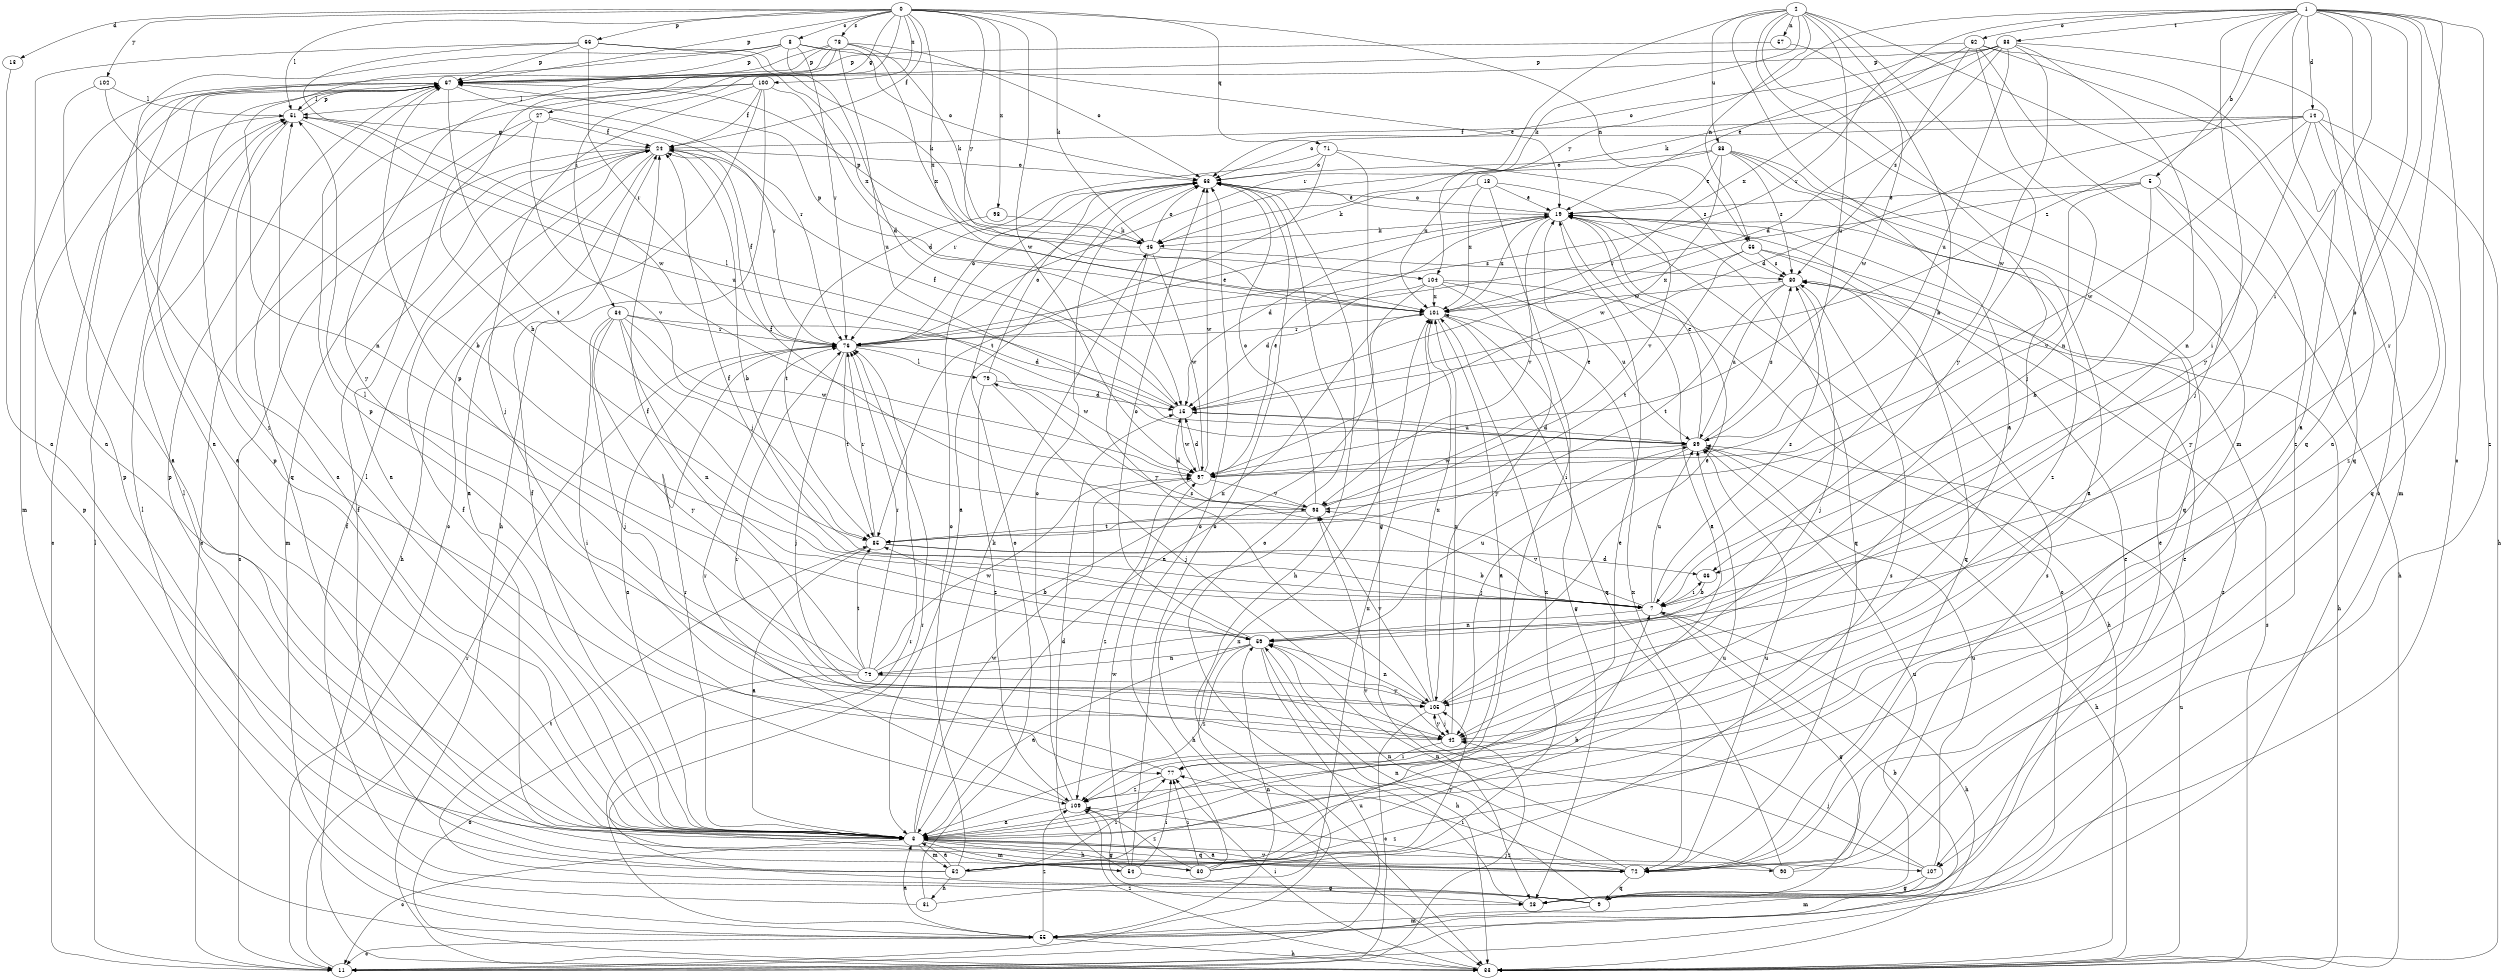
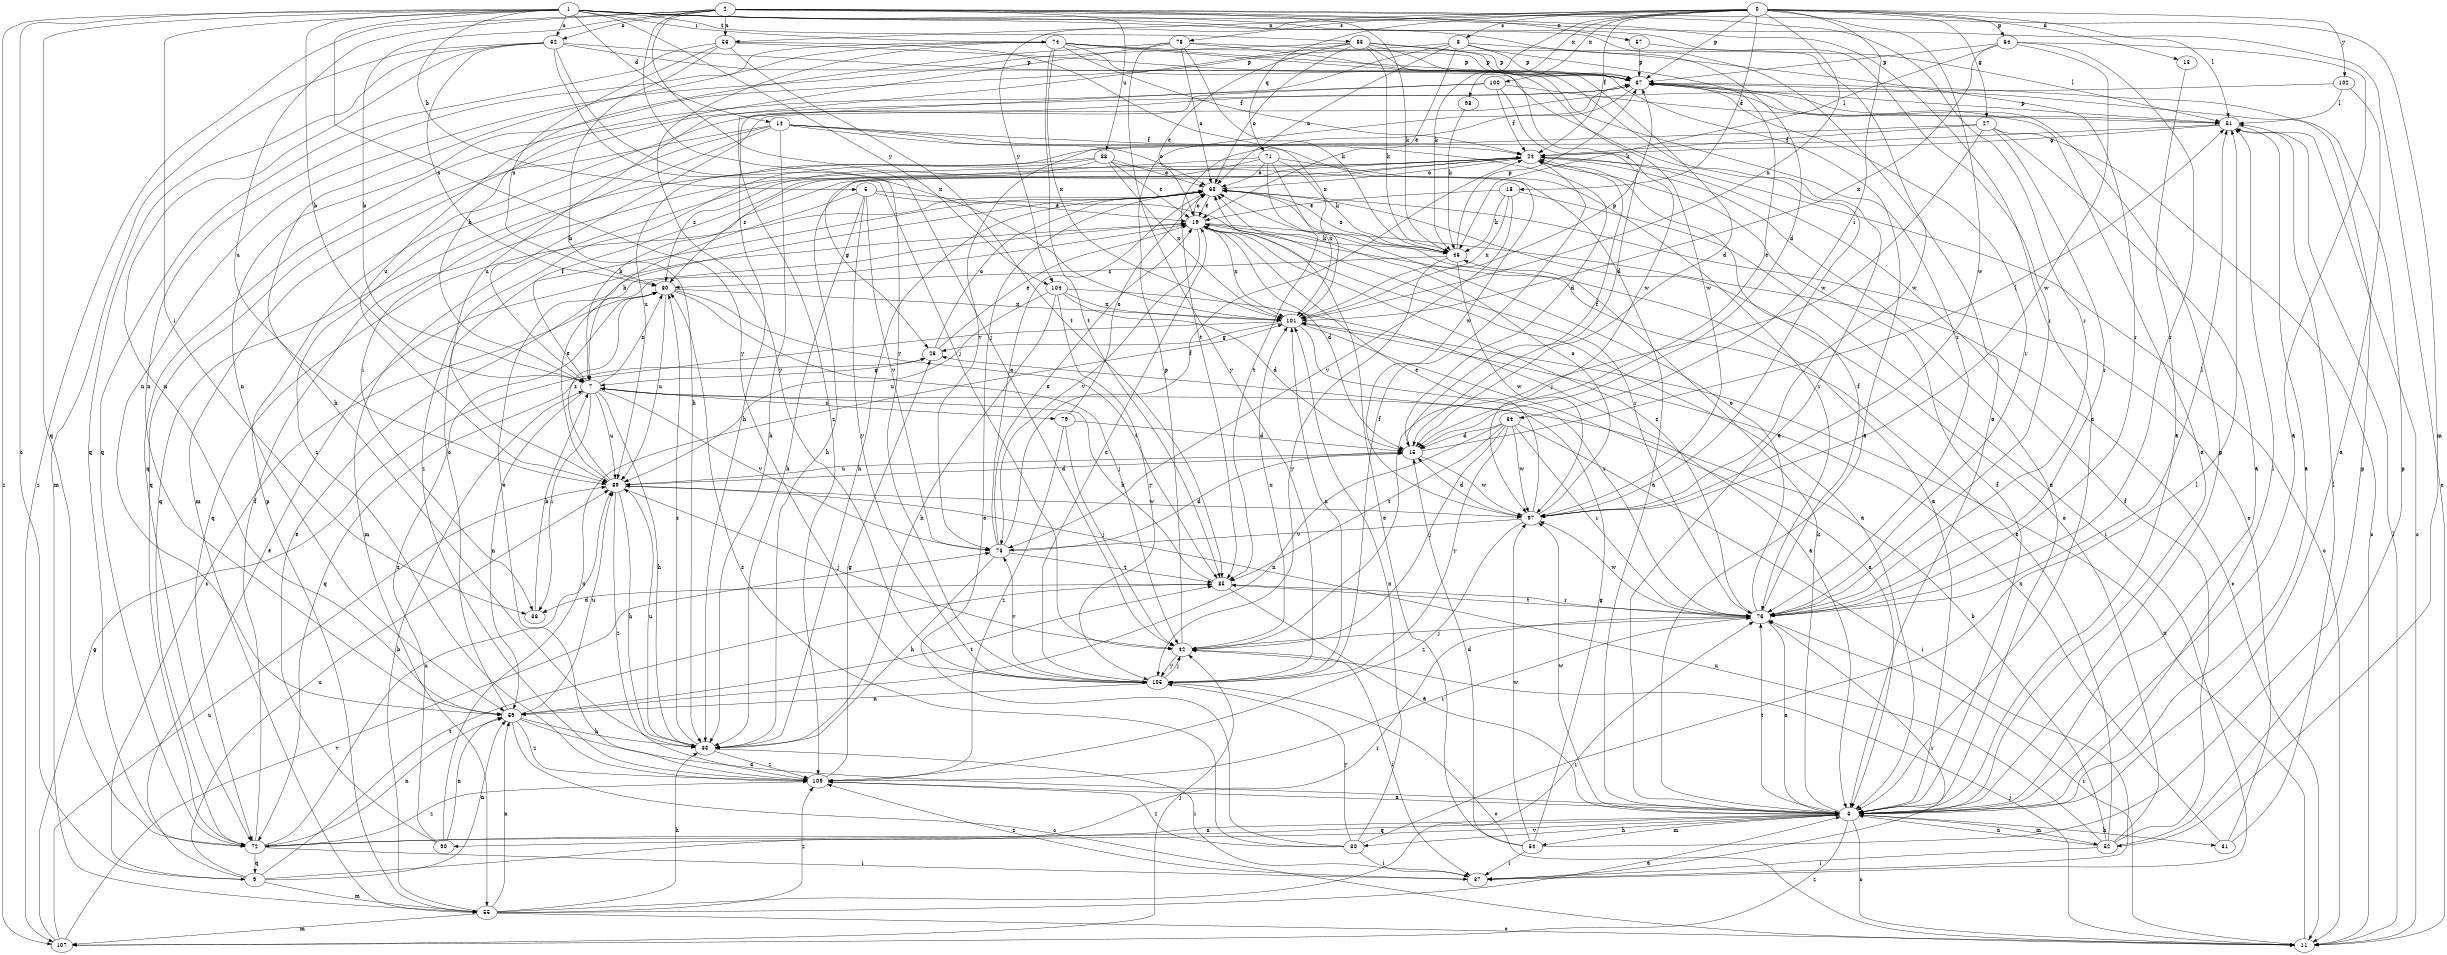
none -> (629, 22)
(588, 42) -> (2007, 42)
none -> (1159, 64)
none -> (1699, 164)
(2047, 215) -> (1792, 239)
none -> (1351, 224)
(896, 231) -> (1767, 255)
(1067, 253) -> (1327, 237)
(1637, 297) -> (1018, 305)
(1209, 330) -> (1573, 354)
(798, 333) -> none
(1474, 362) -> (1536, 101)
(914, 364) -> (2141, 509)
(753, 428) -> (1390, 502)
(454, 489) -> none
(1316, 510) -> (1000, 551)
(1851, 510) -> (525, 257)
(686, 593) -> (1763, 716)
(1045, 593) -> (972, 650)
(719, 655) -> (1537, 387)
(1067, 665) -> (289, 181)
none -> (627, 699)
(1171, 773) -> (1477, 880)
(1362, 806) -> (1055, 831)
(470, 823) -> (336, 403)
(1817, 877) -> (765, 375)
(570, 882) -> (1376, 422)
(941, 888) -> (2036, 827)
(1494, 912) -> (277, 929)
